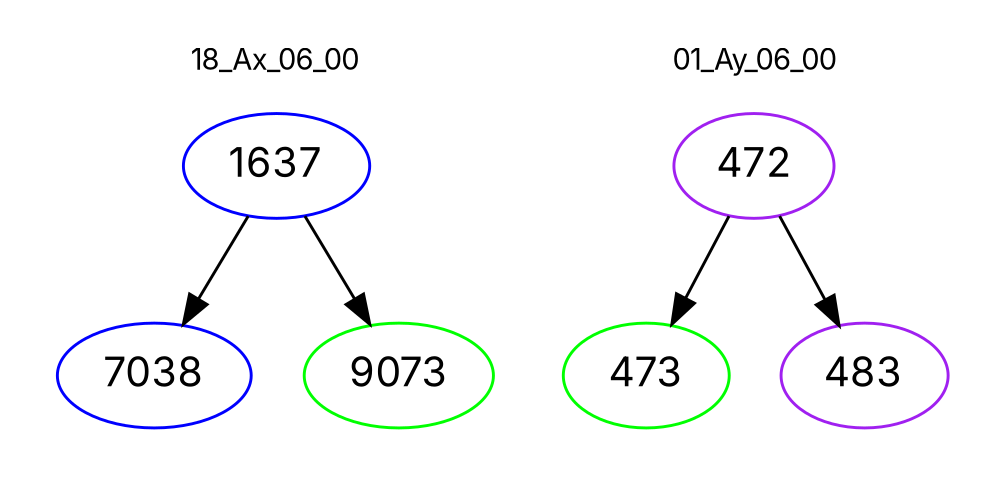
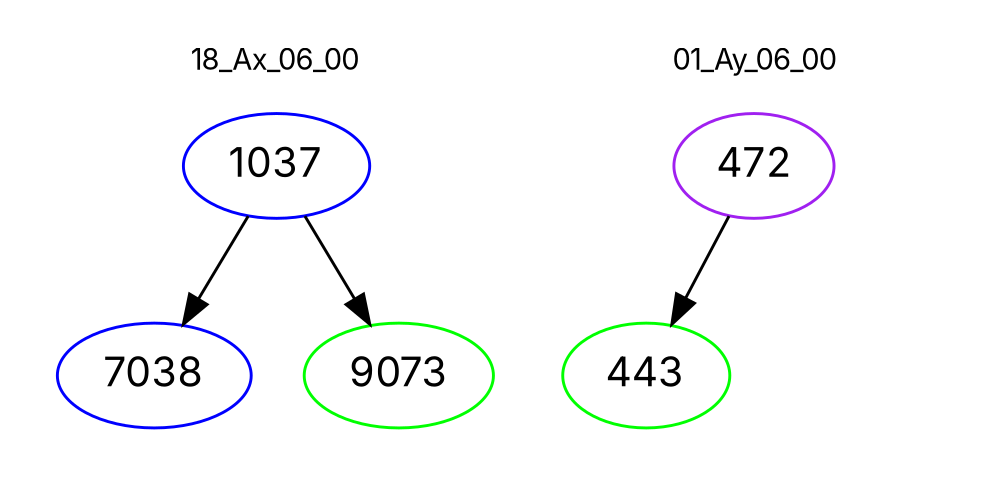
(277, 166) -> (277, 166)
(646, 376) -> (646, 376)
(865, 376) -> none
